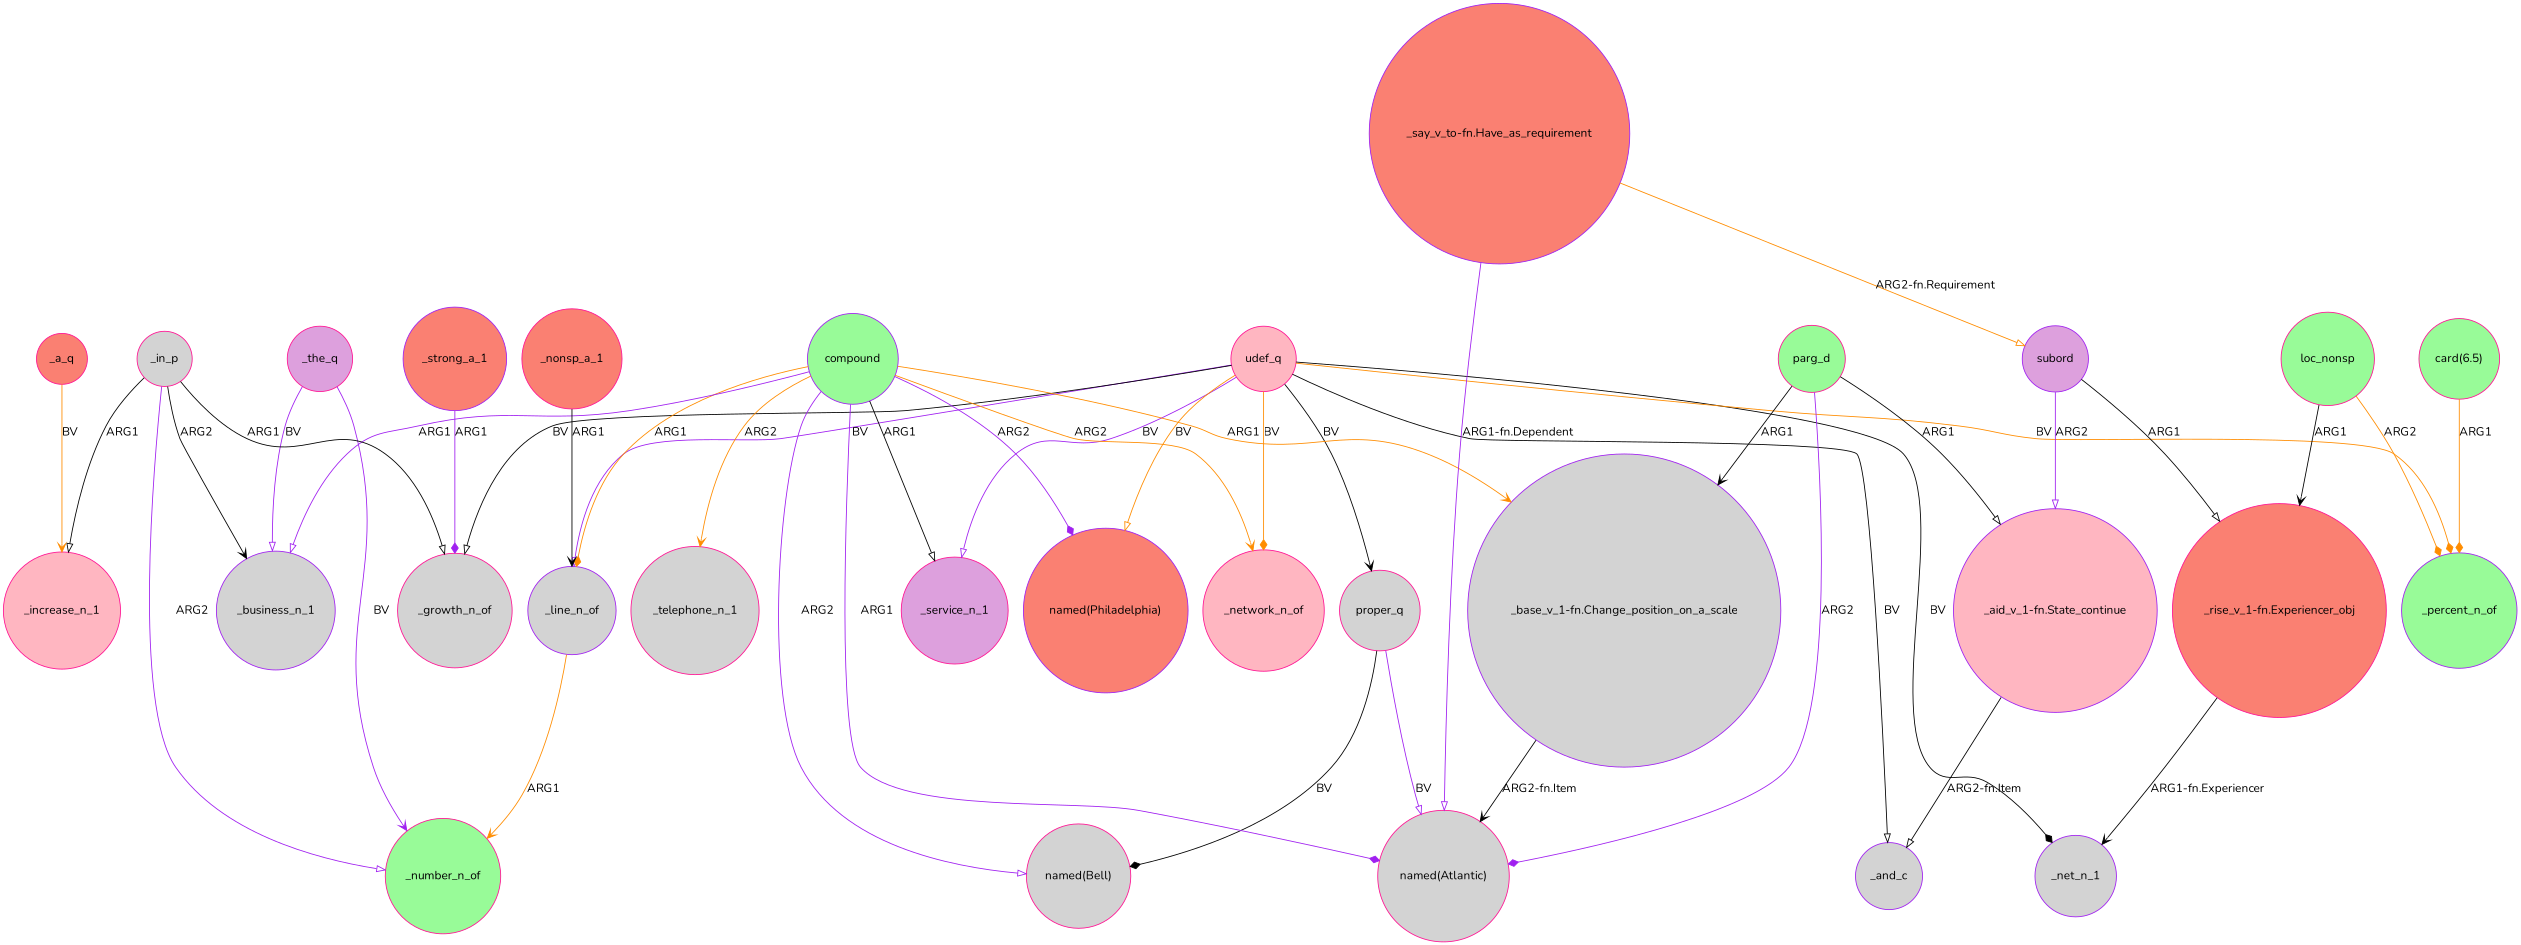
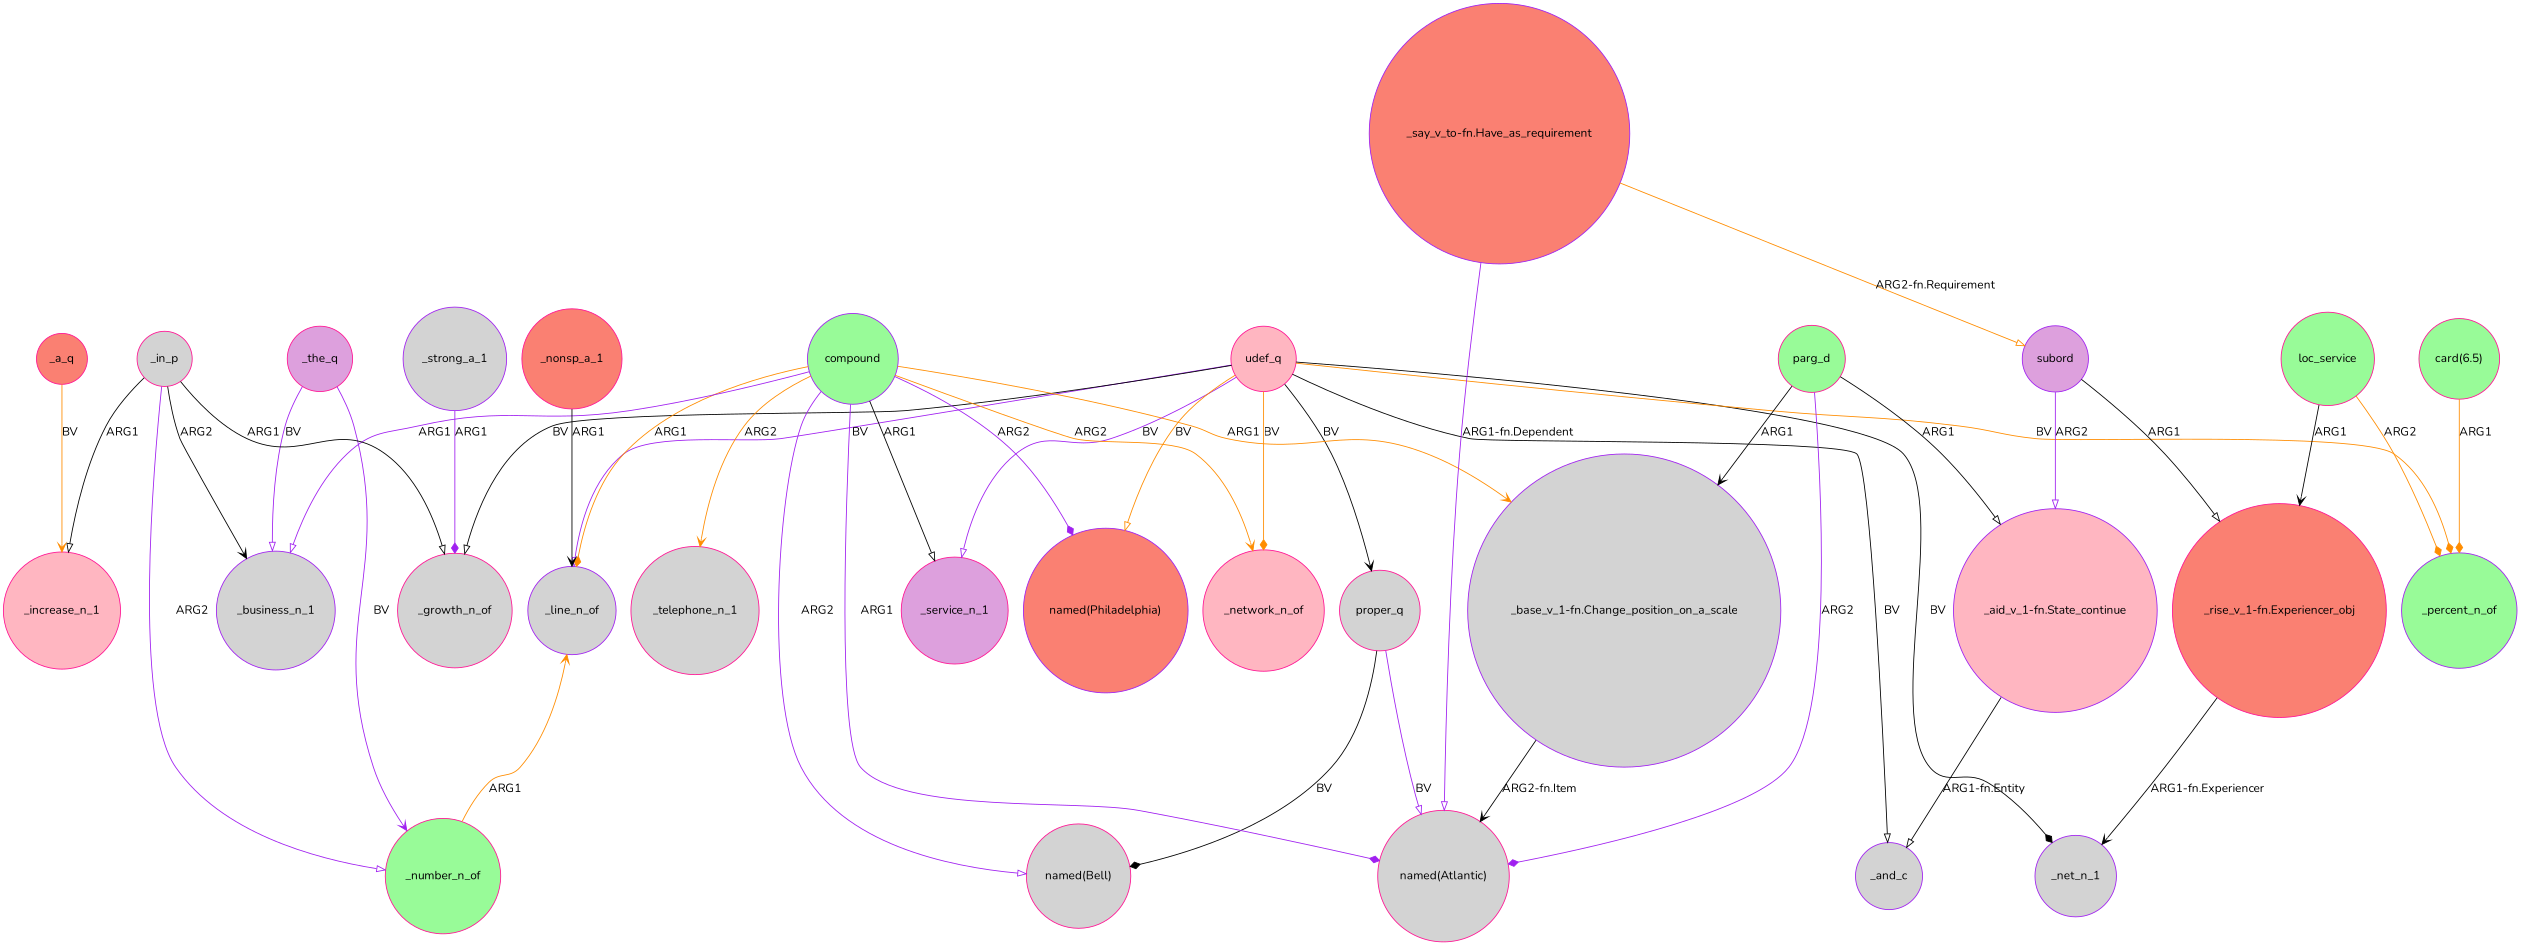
(455, 359) -> (455, 359)
(2328, 359) -> (2328, 359)
(543, 749) -> (530, 755)
(1984, 789) -> (1984, 789)
